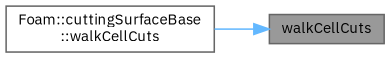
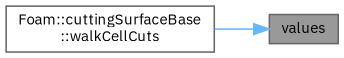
(327, 29) -> (304, 29)
